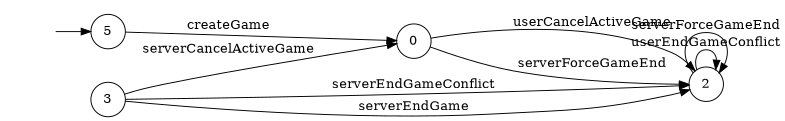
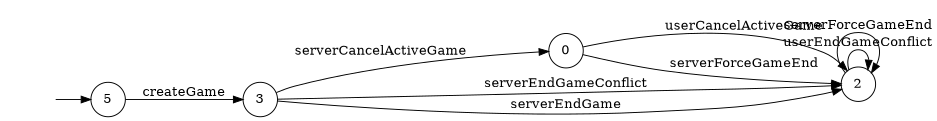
(256, 36) -> (179, 100)
